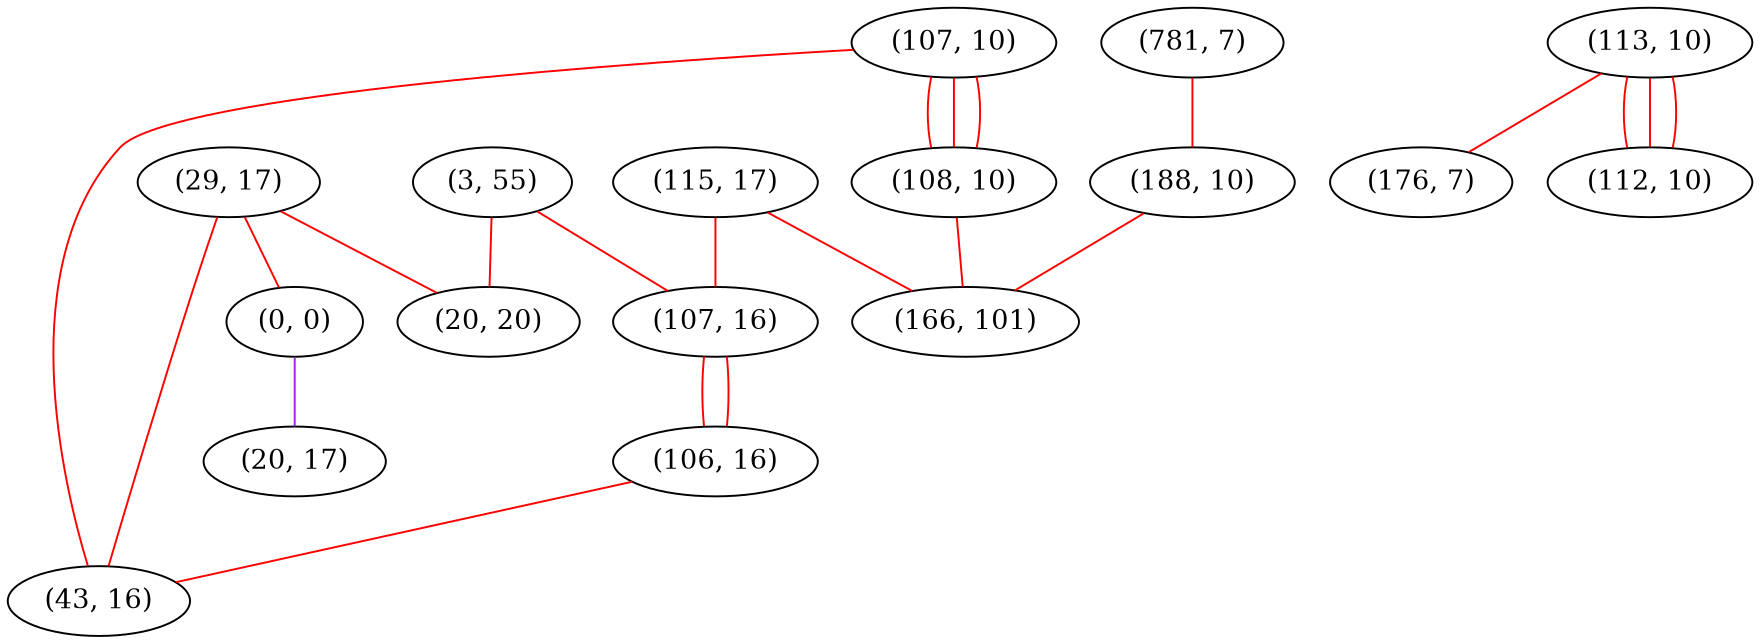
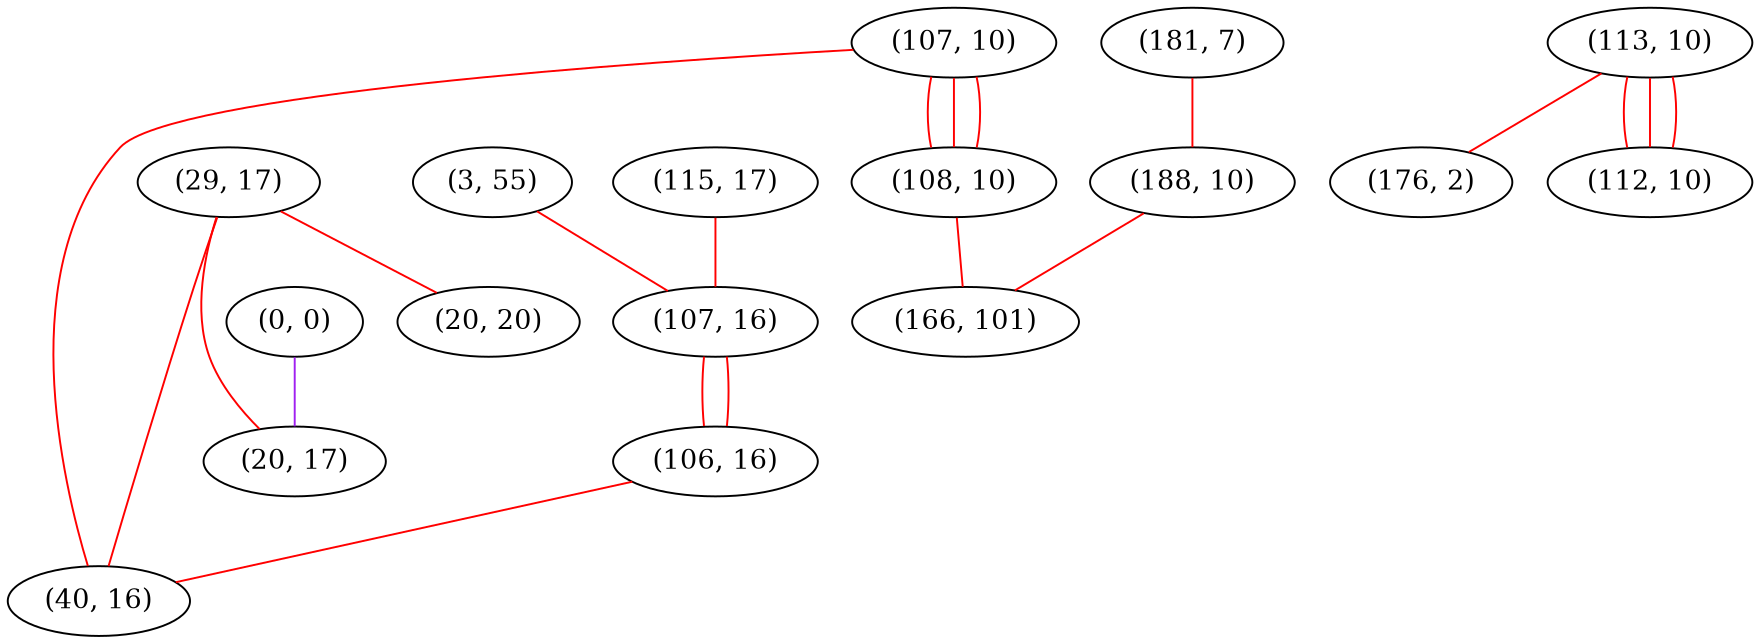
(1192, 43) -> (1192, 43)
(1421, 182) -> (1421, 182)
(262, 252) -> (203, 331)
(491, 252) -> none
(840, 252) -> none
(99, 601) -> (99, 601)
